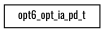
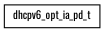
(52, 16) -> (52, 16)
